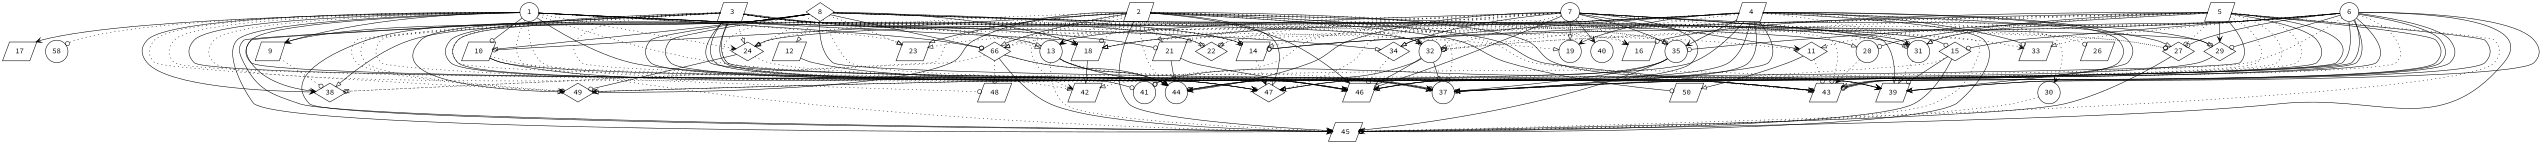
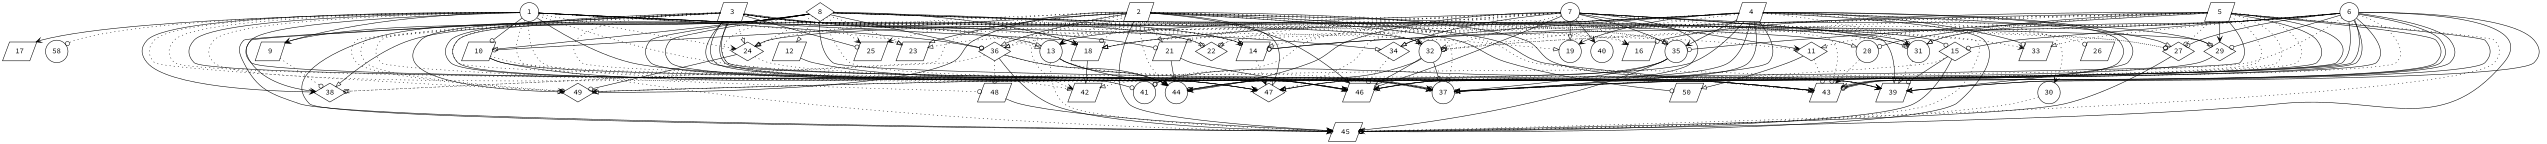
none -> (871, 51)
(995, 51) -> (995, 51)
(612, 127) -> (1166, 121)
